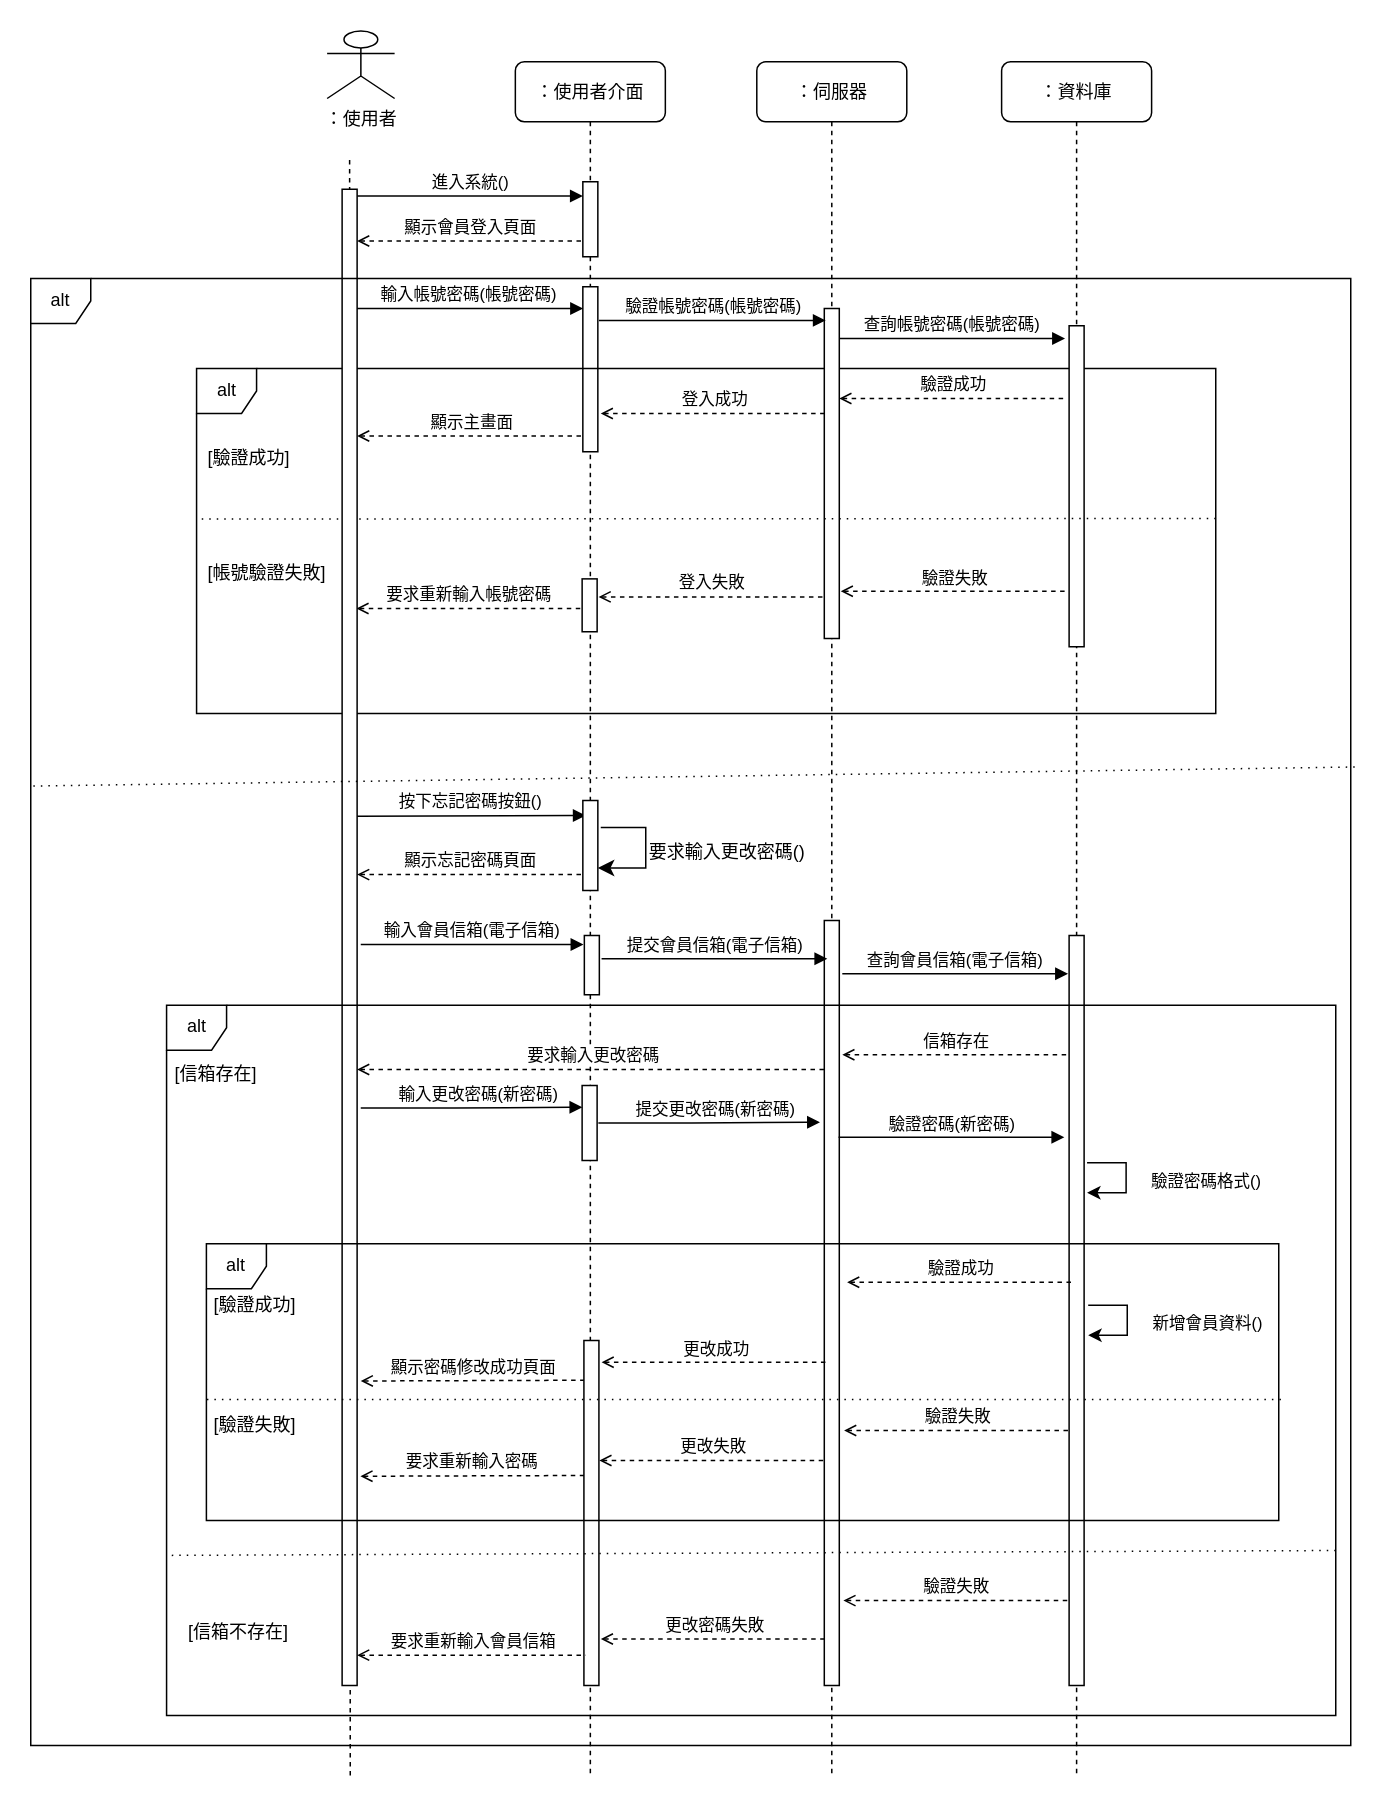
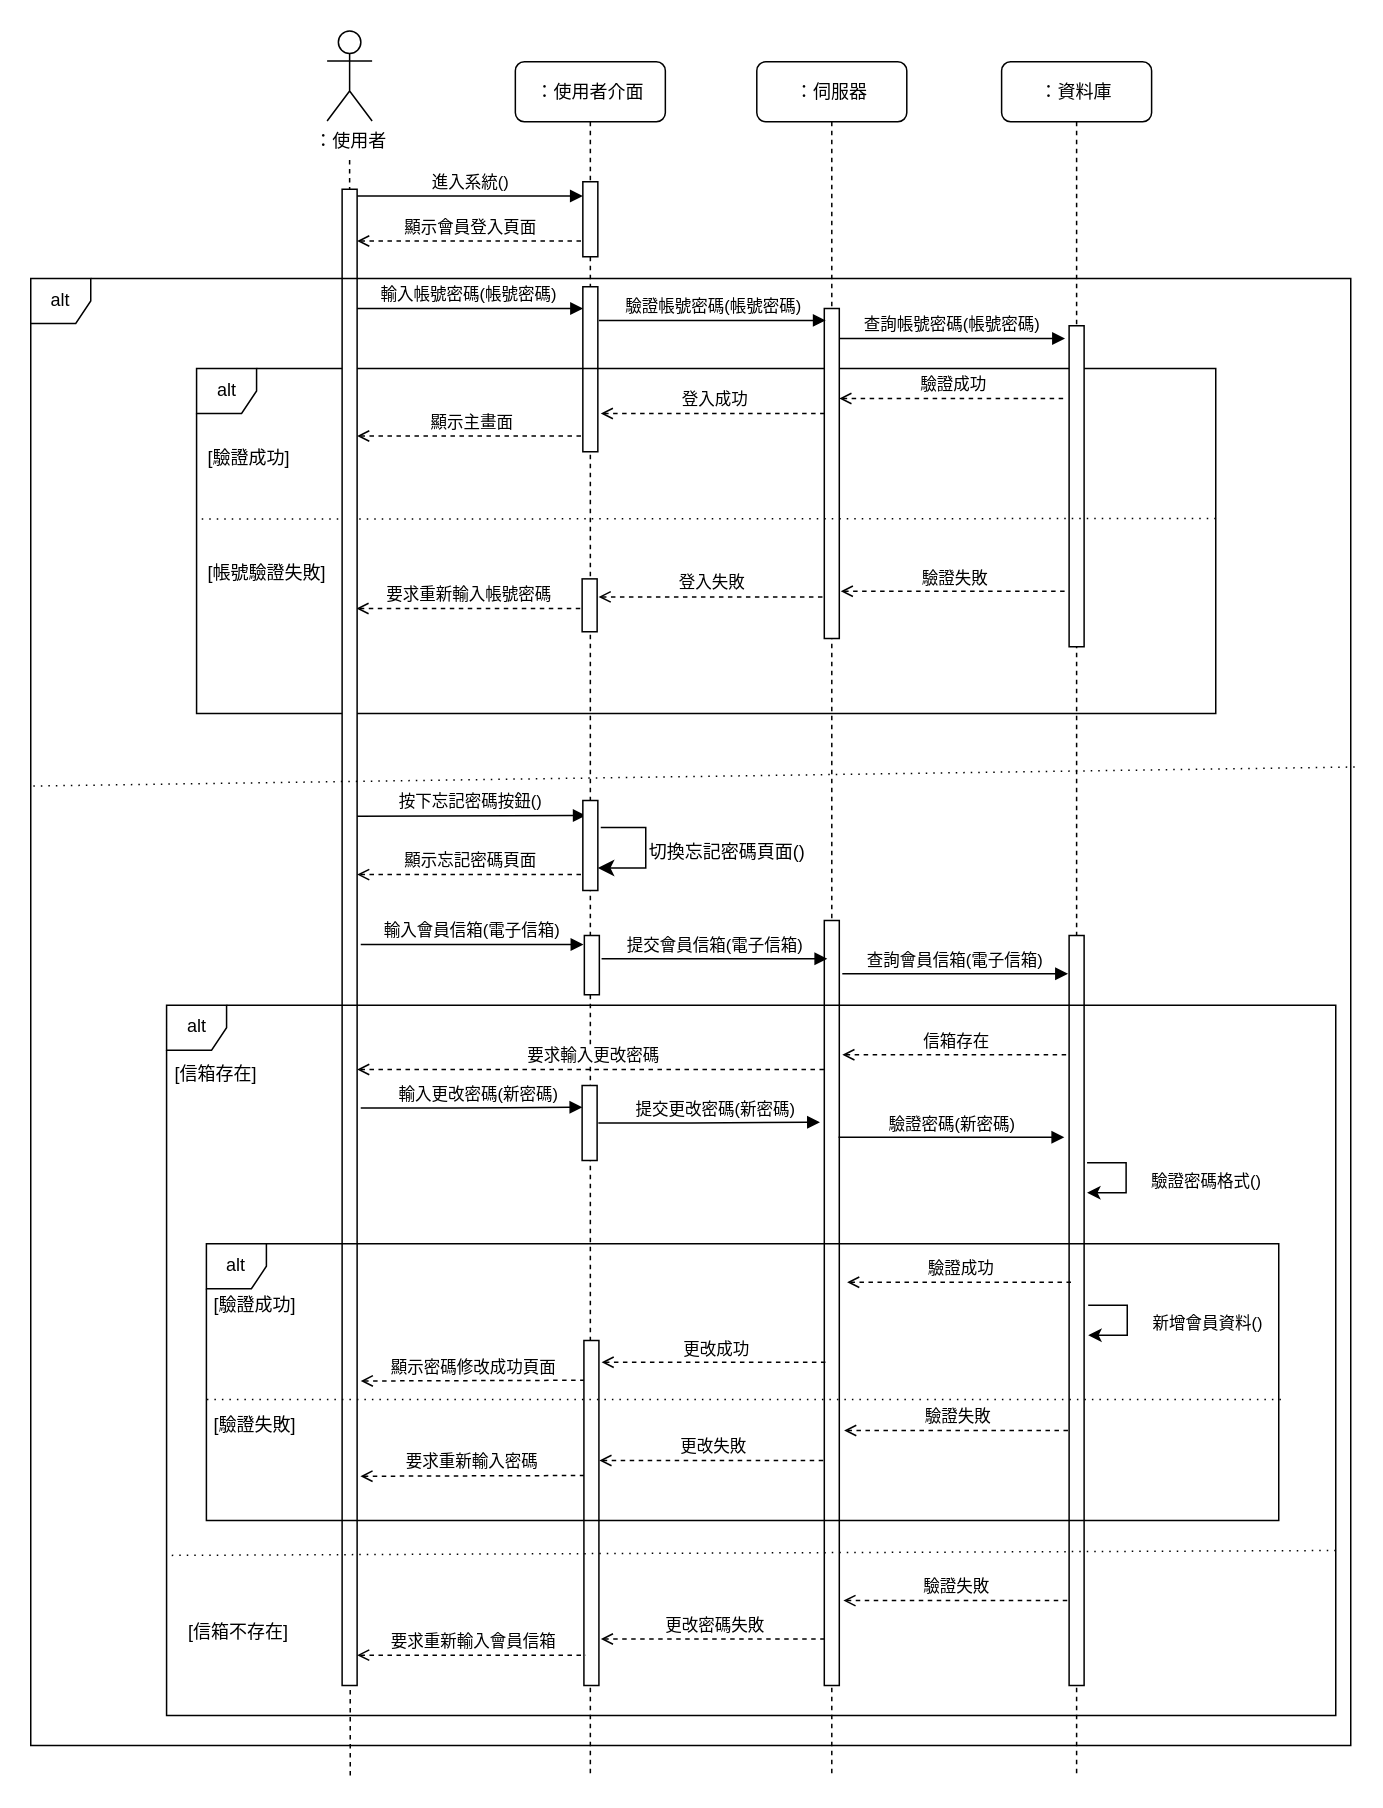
(361, 65) -> (350, 76)
(728, 853) -> (728, 853)
